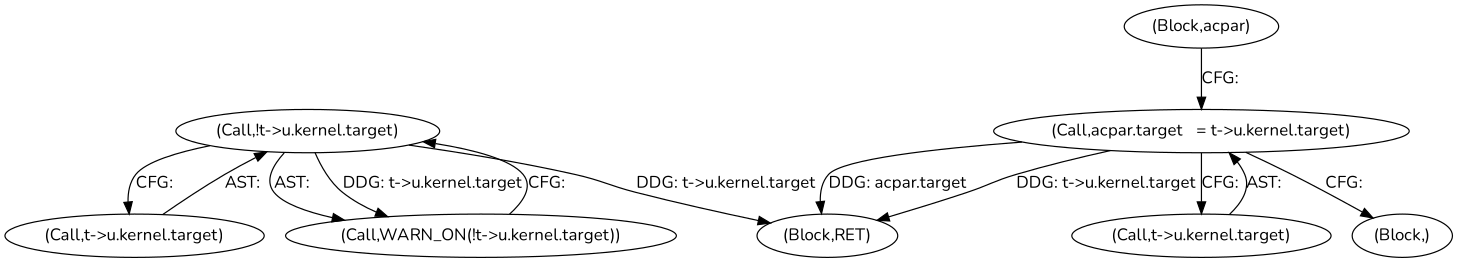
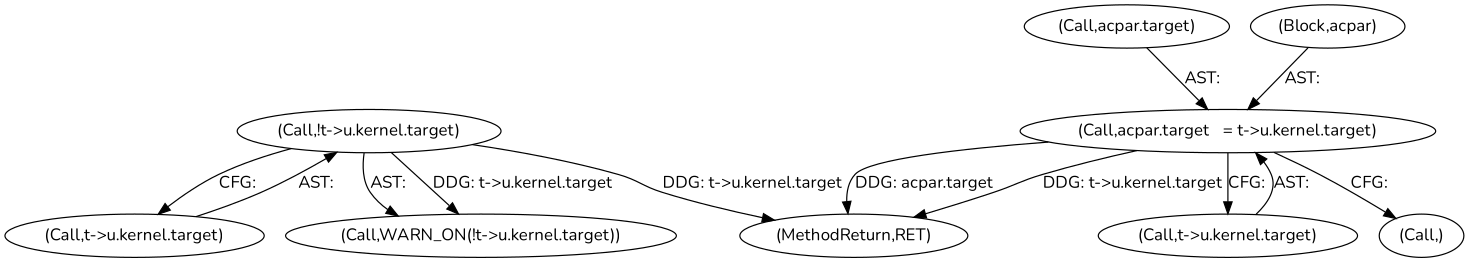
none -> (1127, 26)
(1223, 79) -> (1305, 79)
(521, 173) -> none
(827, 236) -> (854, 236)
(1402, 236) -> (1422, 236)
